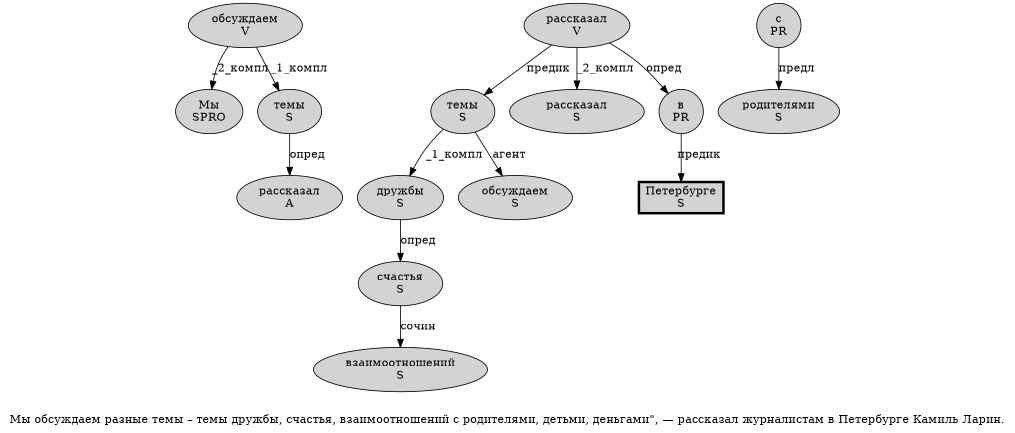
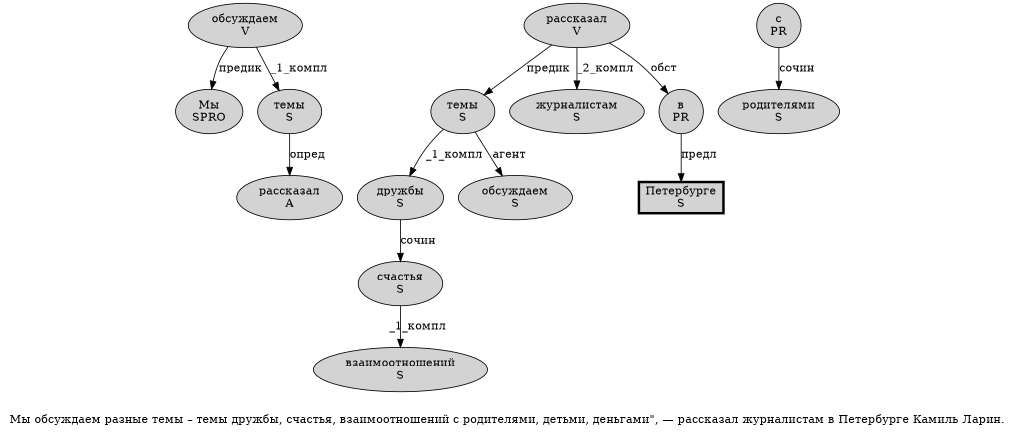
(241, 68) -> (241, 68)
(664, 68) -> (664, 68)
(797, 68) -> (797, 68)
(577, 112) -> (577, 112)
(699, 155) -> (699, 155)
(418, 241) -> (418, 241)
(418, 327) -> (418, 327)
